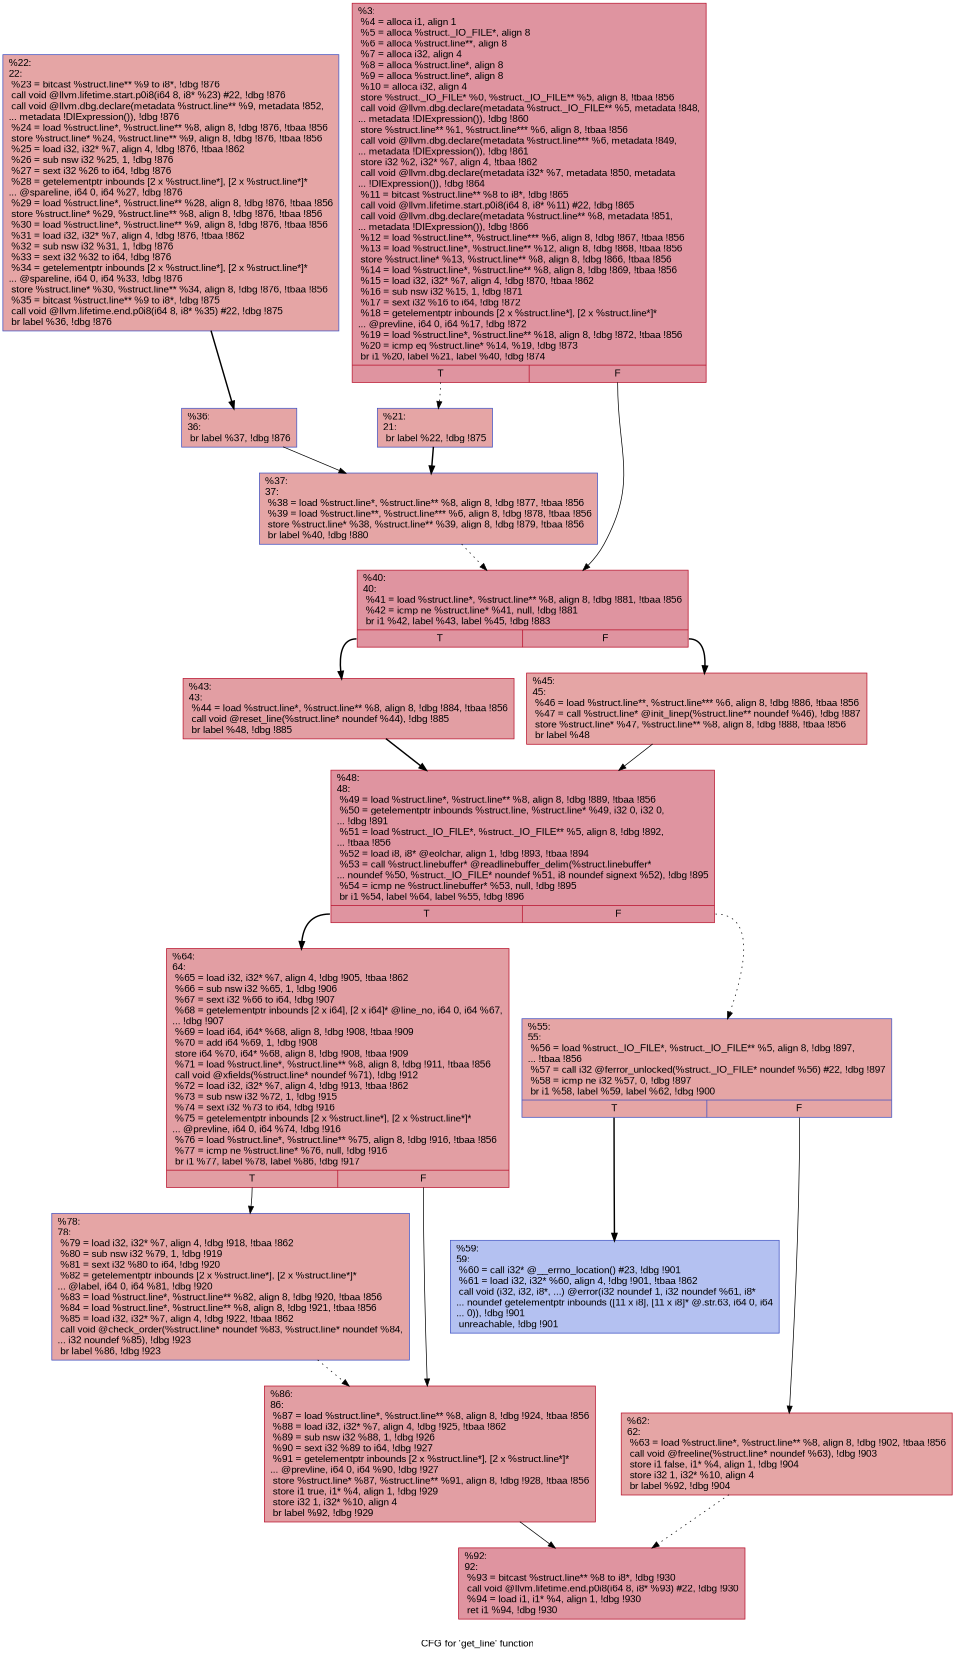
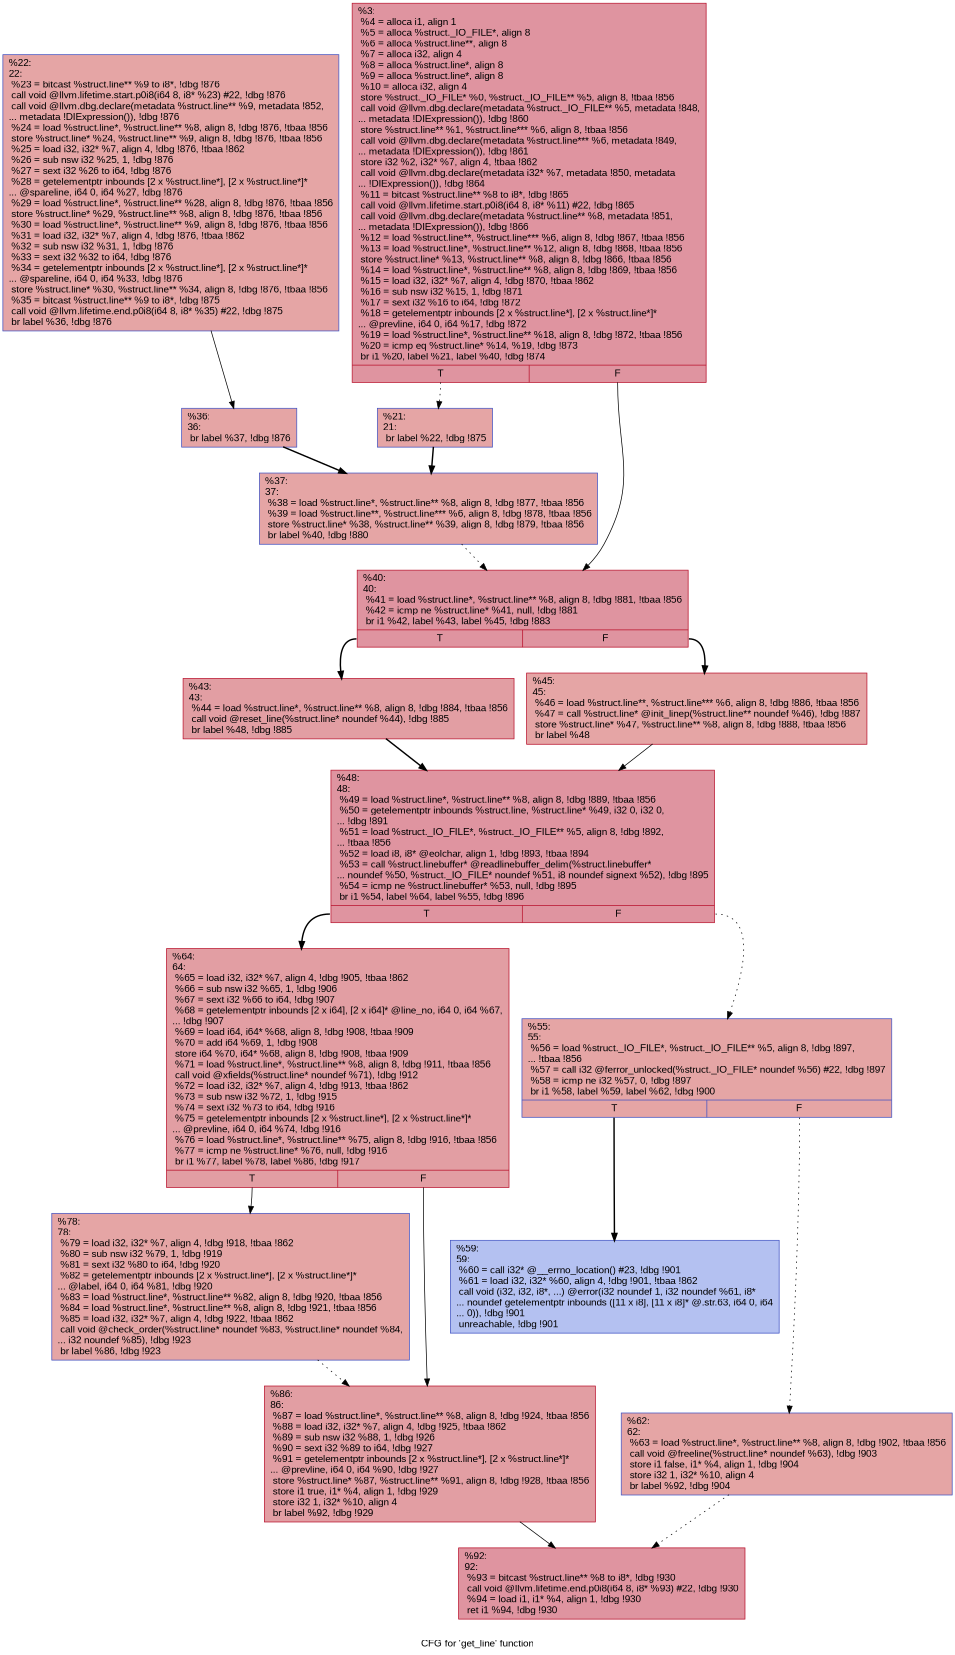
(221, 366) -> (221, 366)
(311, 459) -> (311, 459)
(797, 1262) -> (797, 1262)
(787, 1454) -> (787, 1454)
